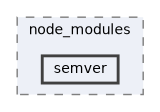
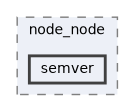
(80, 31) -> (67, 31)
